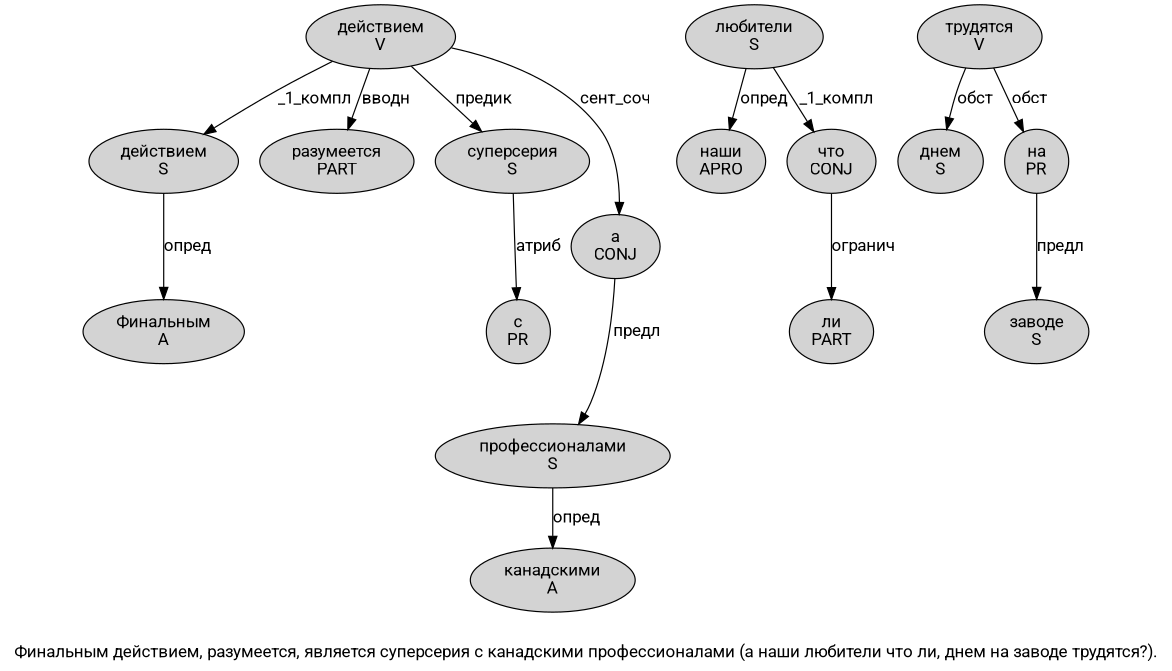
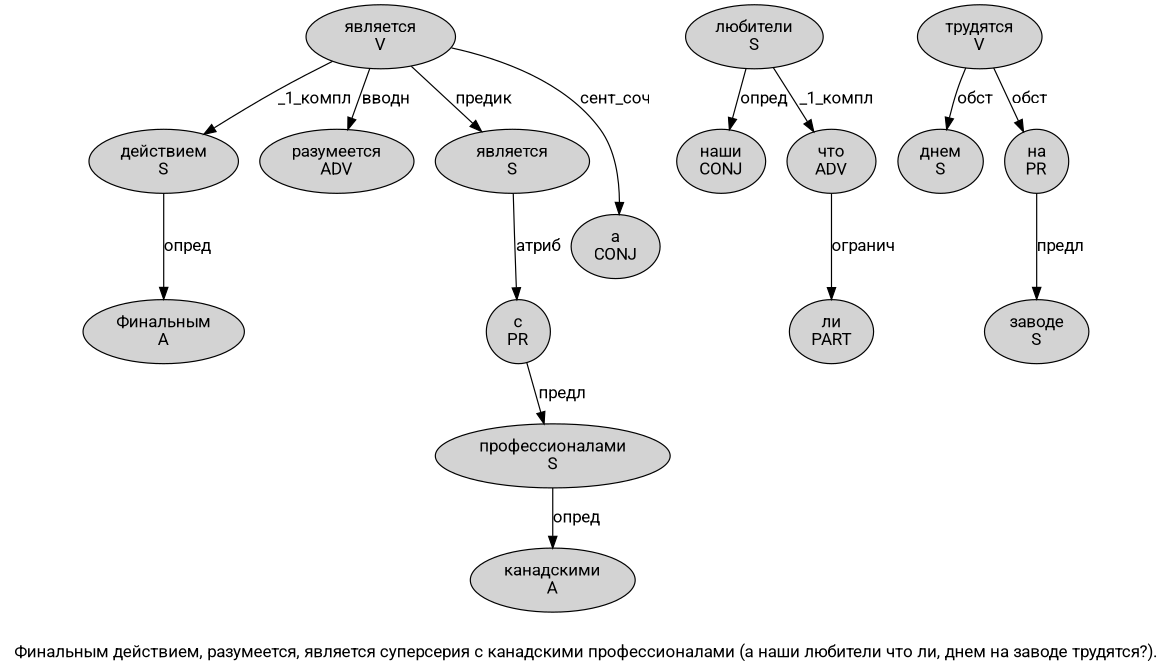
(381, 37) -> (381, 37)
(337, 161) -> (337, 161)
(512, 161) -> (512, 161)
(721, 161) -> (721, 161)
(831, 161) -> (831, 161)
(607, 348) -> (534, 388)
